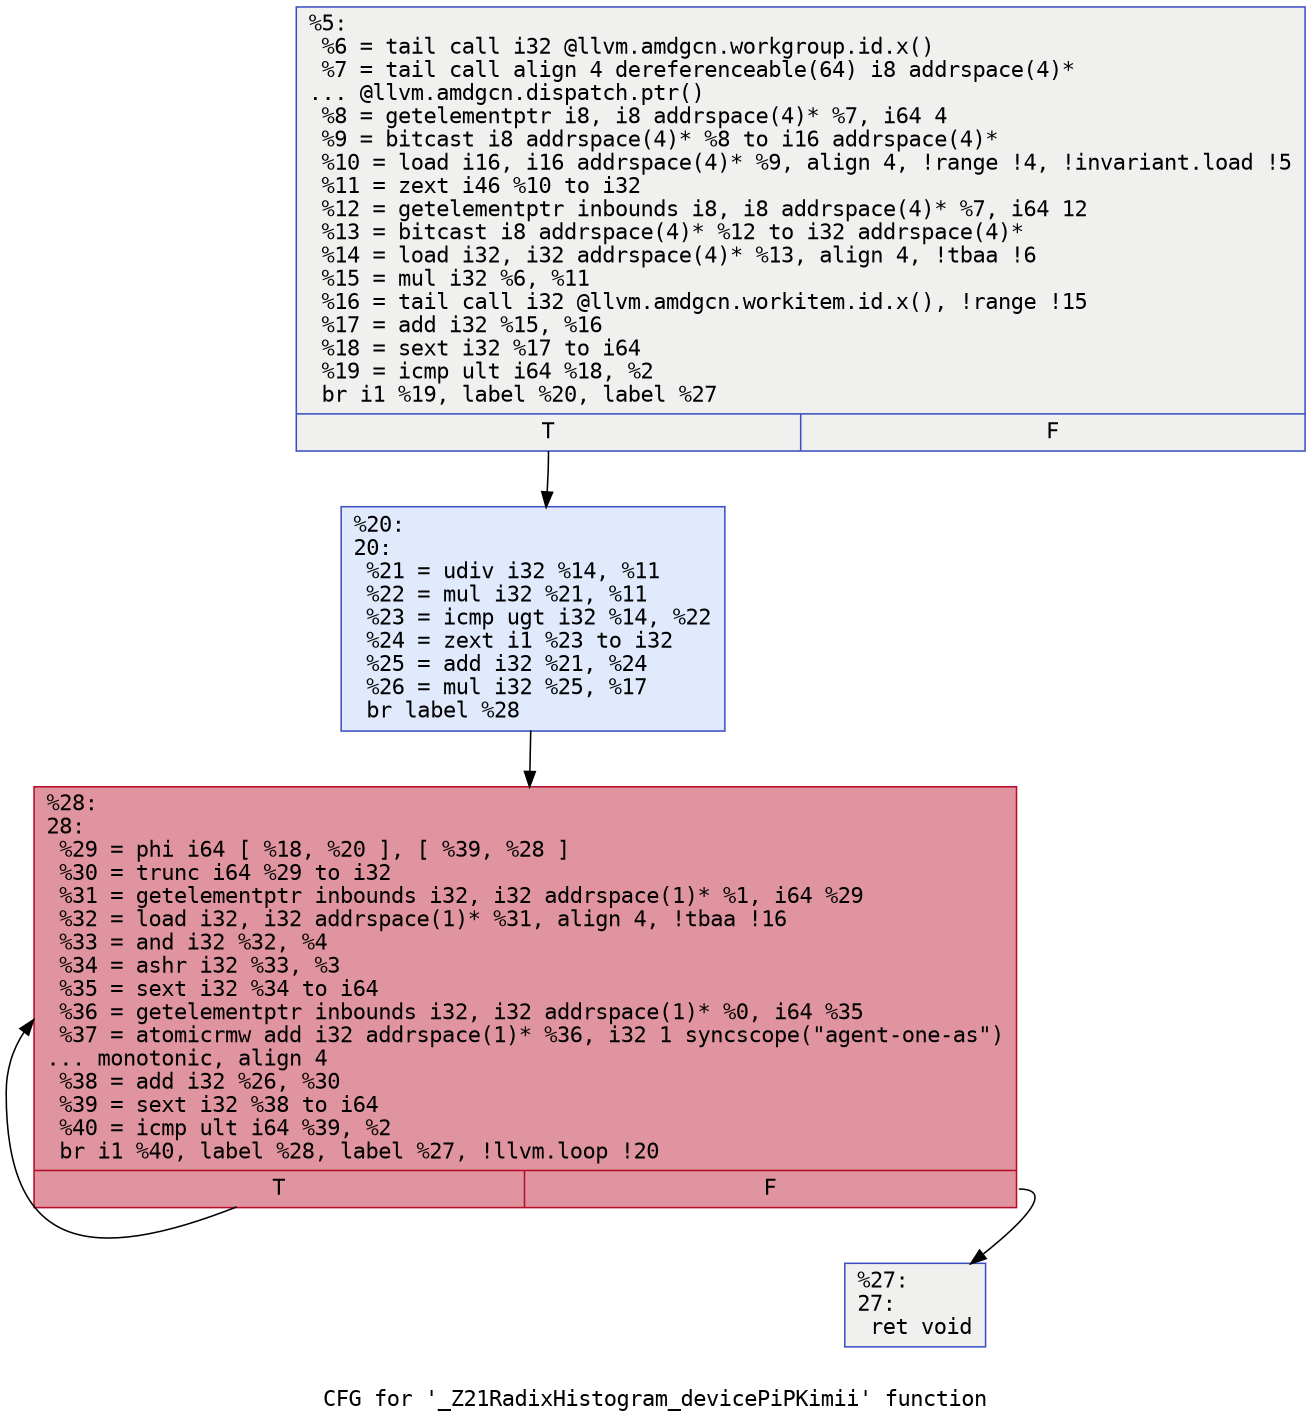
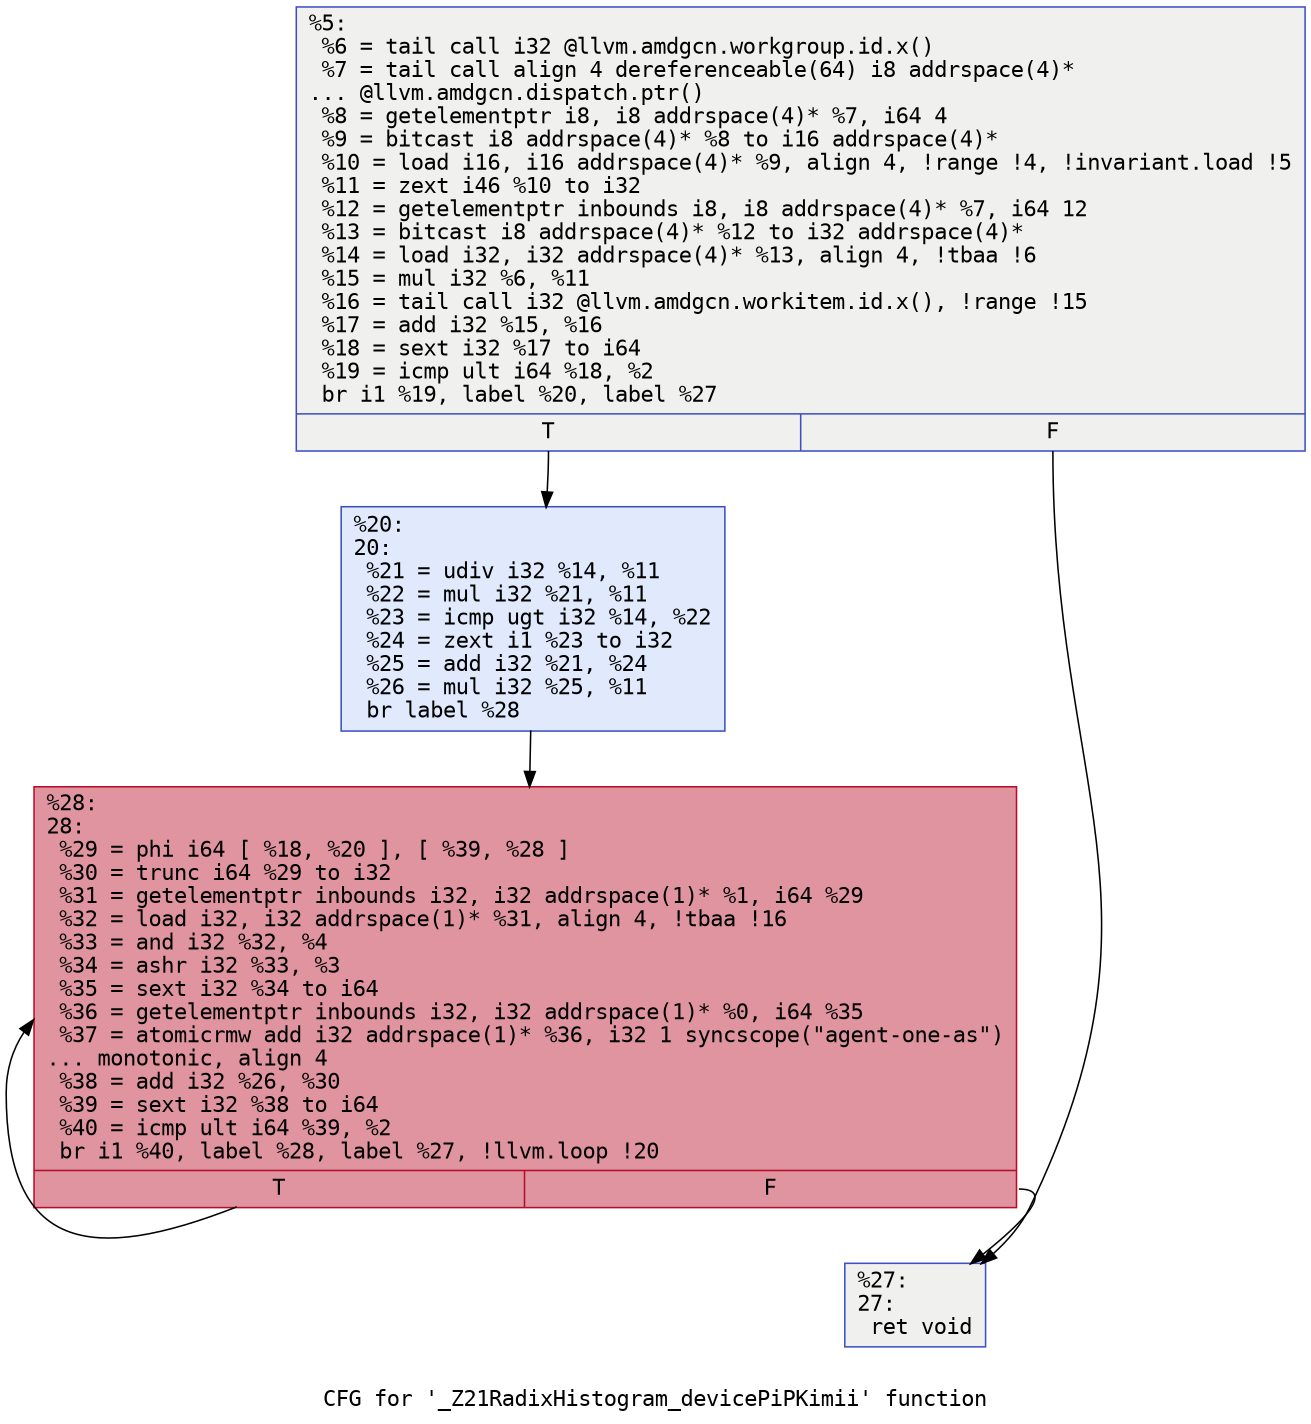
(501, 688) -> (501, 688)
none -> (1098, 863)
